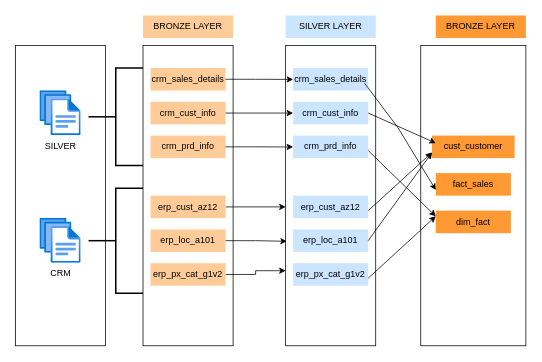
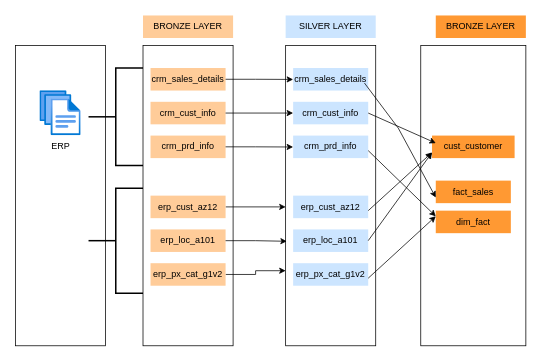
(61, 146) -> (61, 146)
(473, 184) -> (473, 192)
(60, 240) -> none
